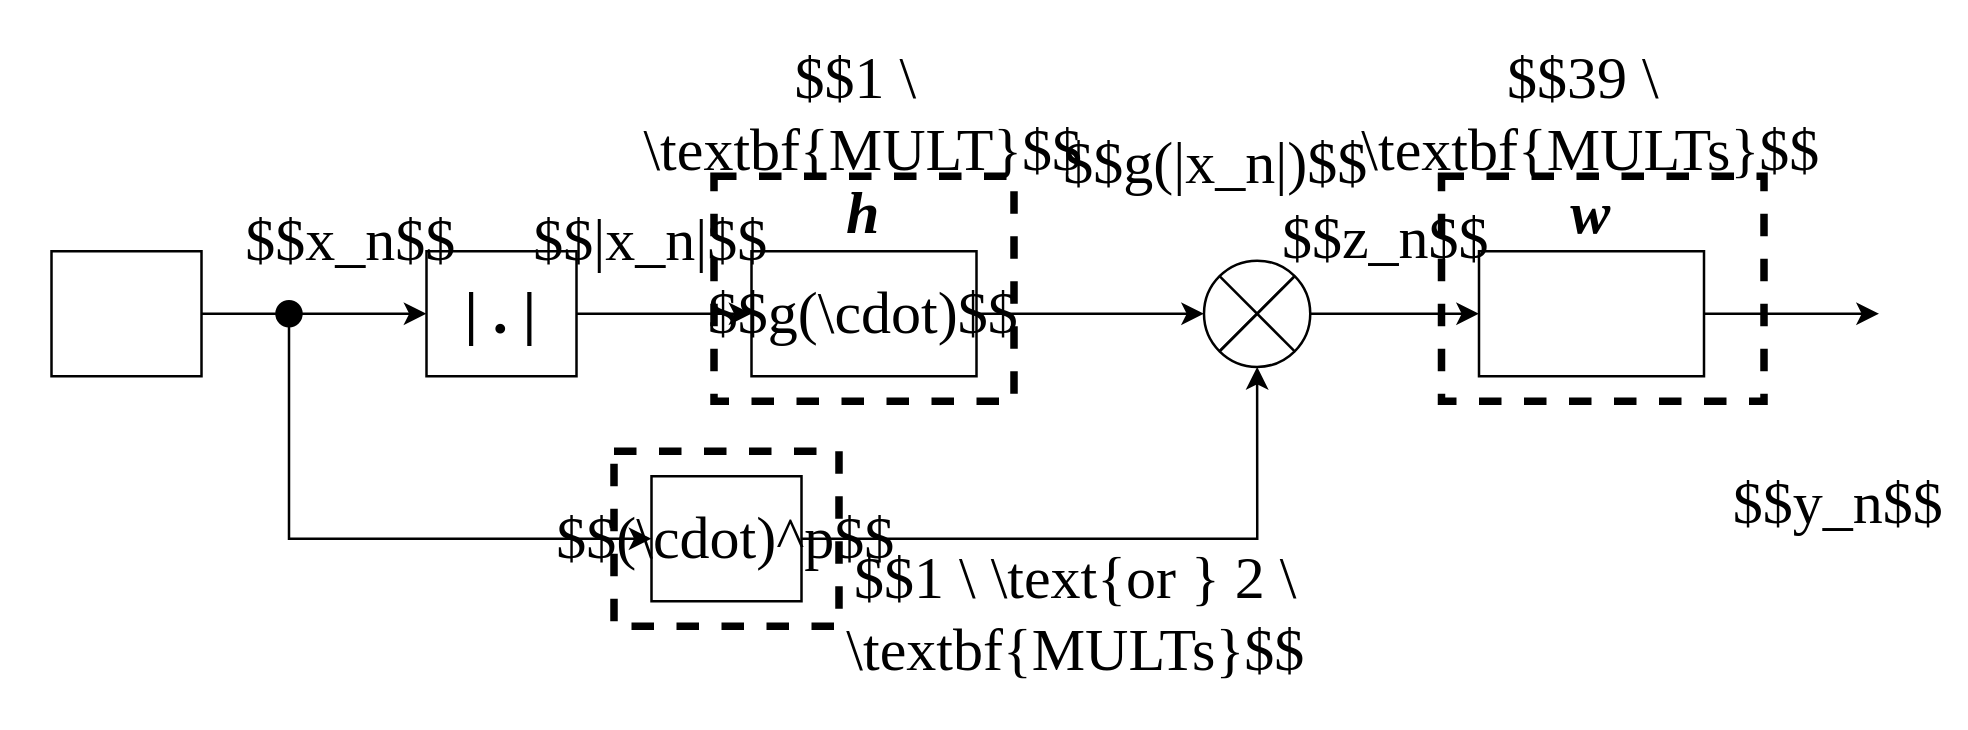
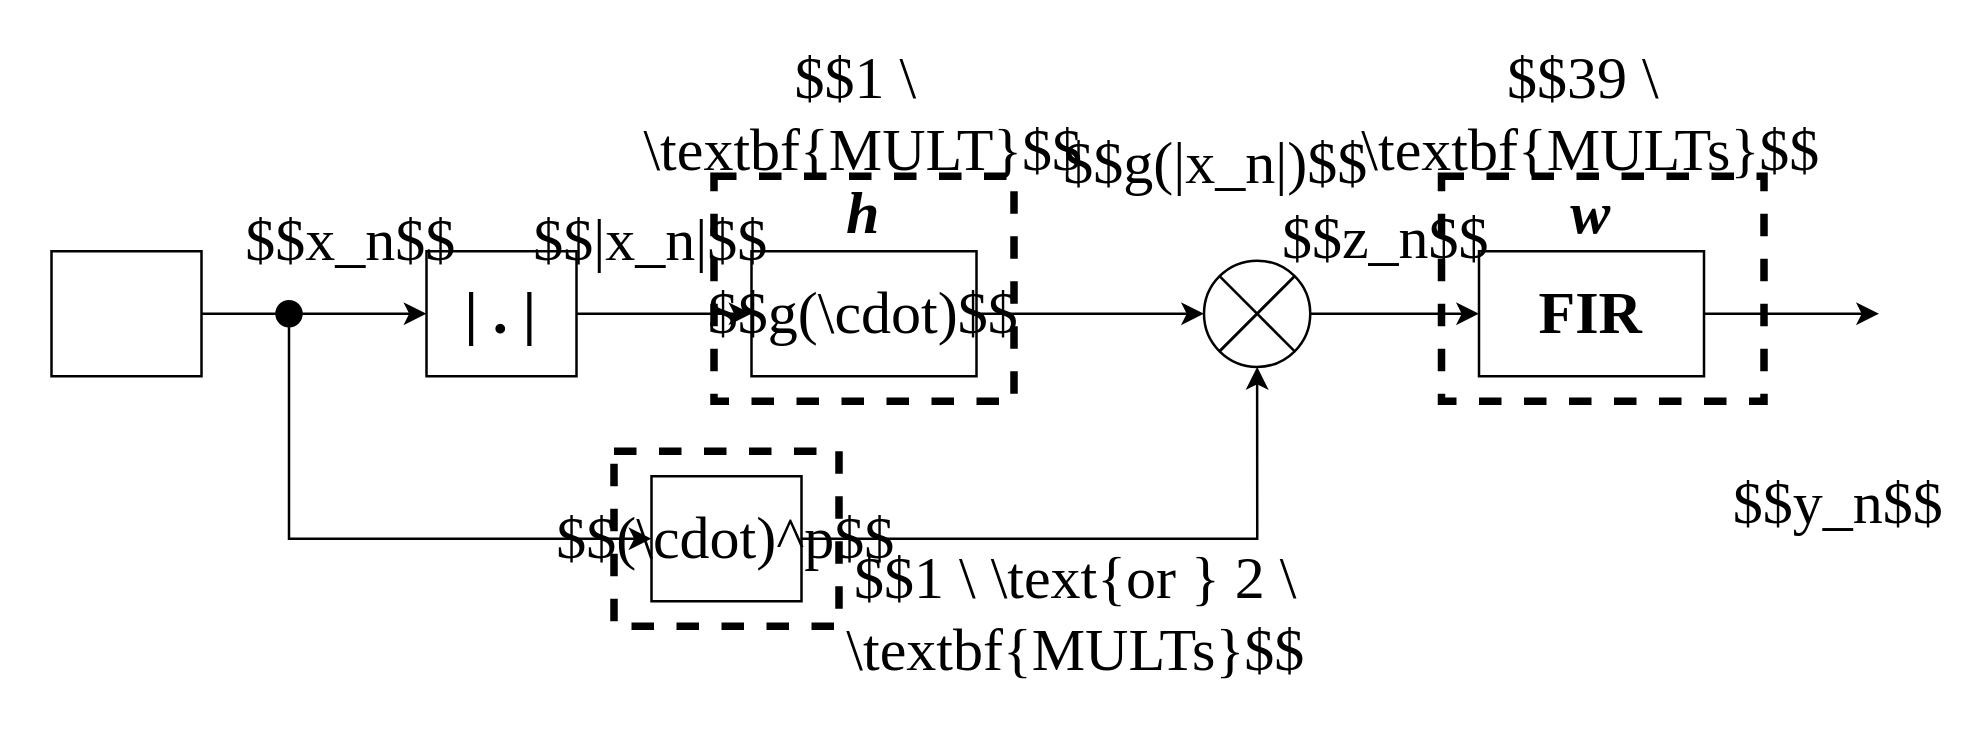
none -> (1591, 314)
